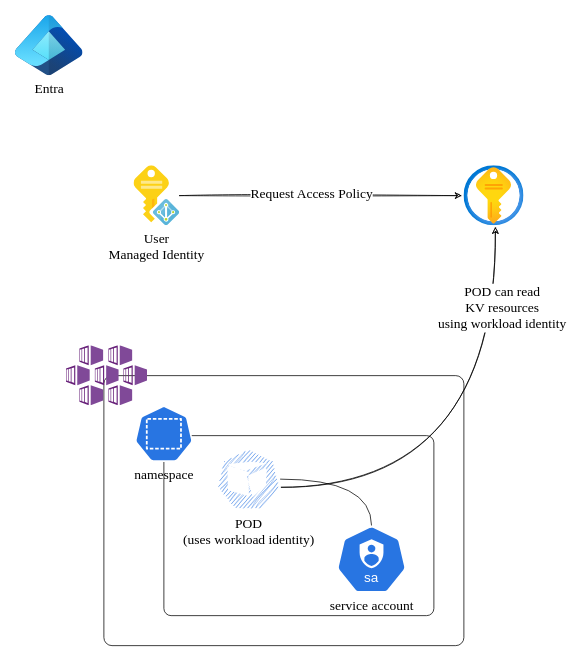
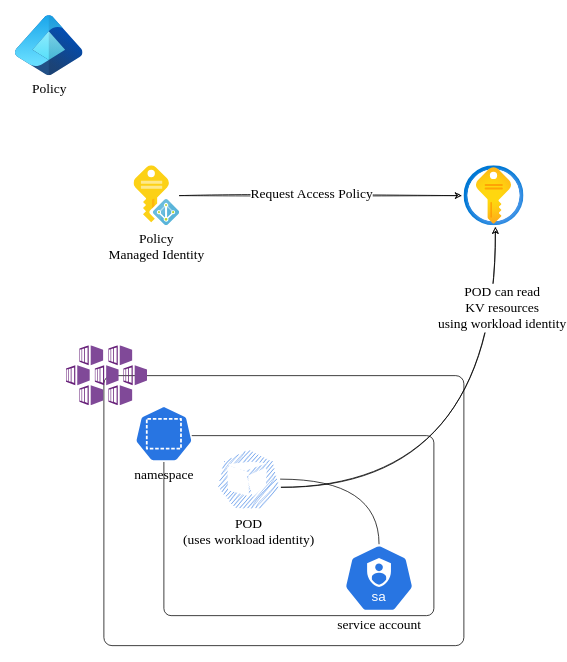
(50, 89) -> (50, 89)
(157, 247) -> (157, 247)
(372, 559) -> (379, 578)
